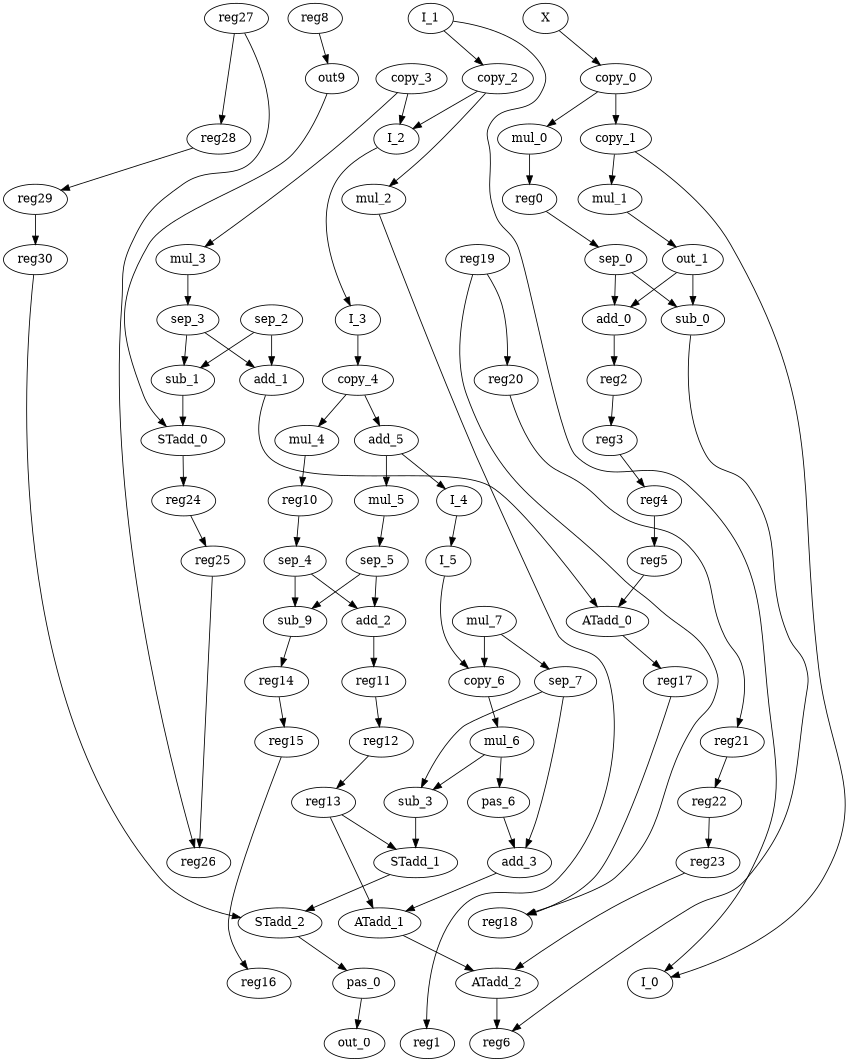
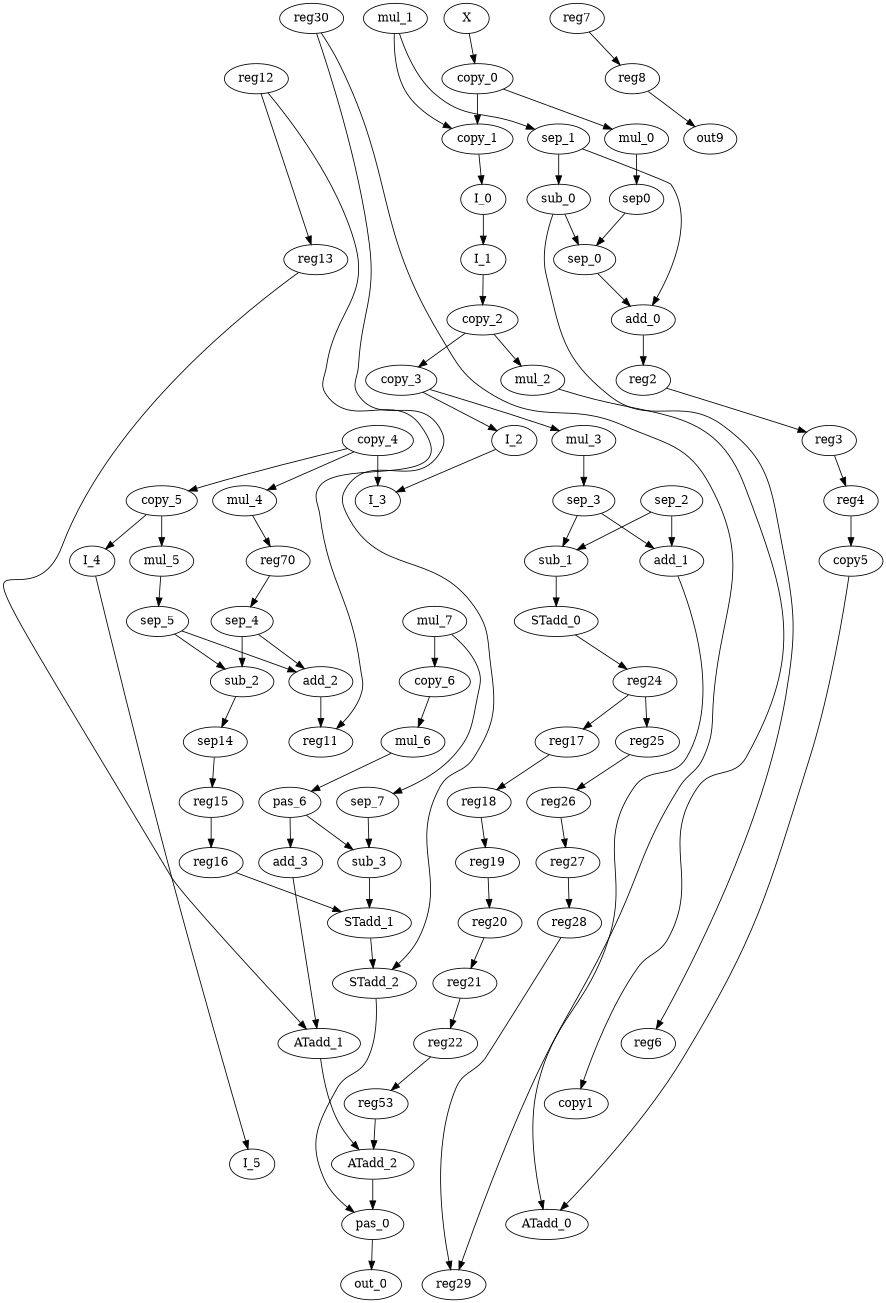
none -> (577, 18)
(449, 108) -> (442, 350)
(613, 165) -> (404, 88)
(530, 199) -> (637, 199)
(35, 225) -> (732, 576)
(167, 226) -> none
(693, 260) -> (559, 139)
(649, 286) -> (570, 226)
(358, 346) -> (378, 465)
(120, 399) -> (563, 828)
(386, 441) -> (162, 501)
(600, 469) -> (483, 225)
(300, 501) -> (278, 561)
(654, 561) -> (851, 561)
(657, 607) -> (483, 828)
(295, 621) -> (242, 682)
(441, 622) -> none
(639, 649) -> (609, 709)
(277, 682) -> (215, 742)
(377, 708) -> (421, 427)
(550, 769) -> none
(462, 770) -> (326, 830)
(365, 830) -> (284, 891)
(708, 863) -> (376, 1104)
(497, 1009) -> (373, 1190)
(427, 1044) -> (576, 1104)
